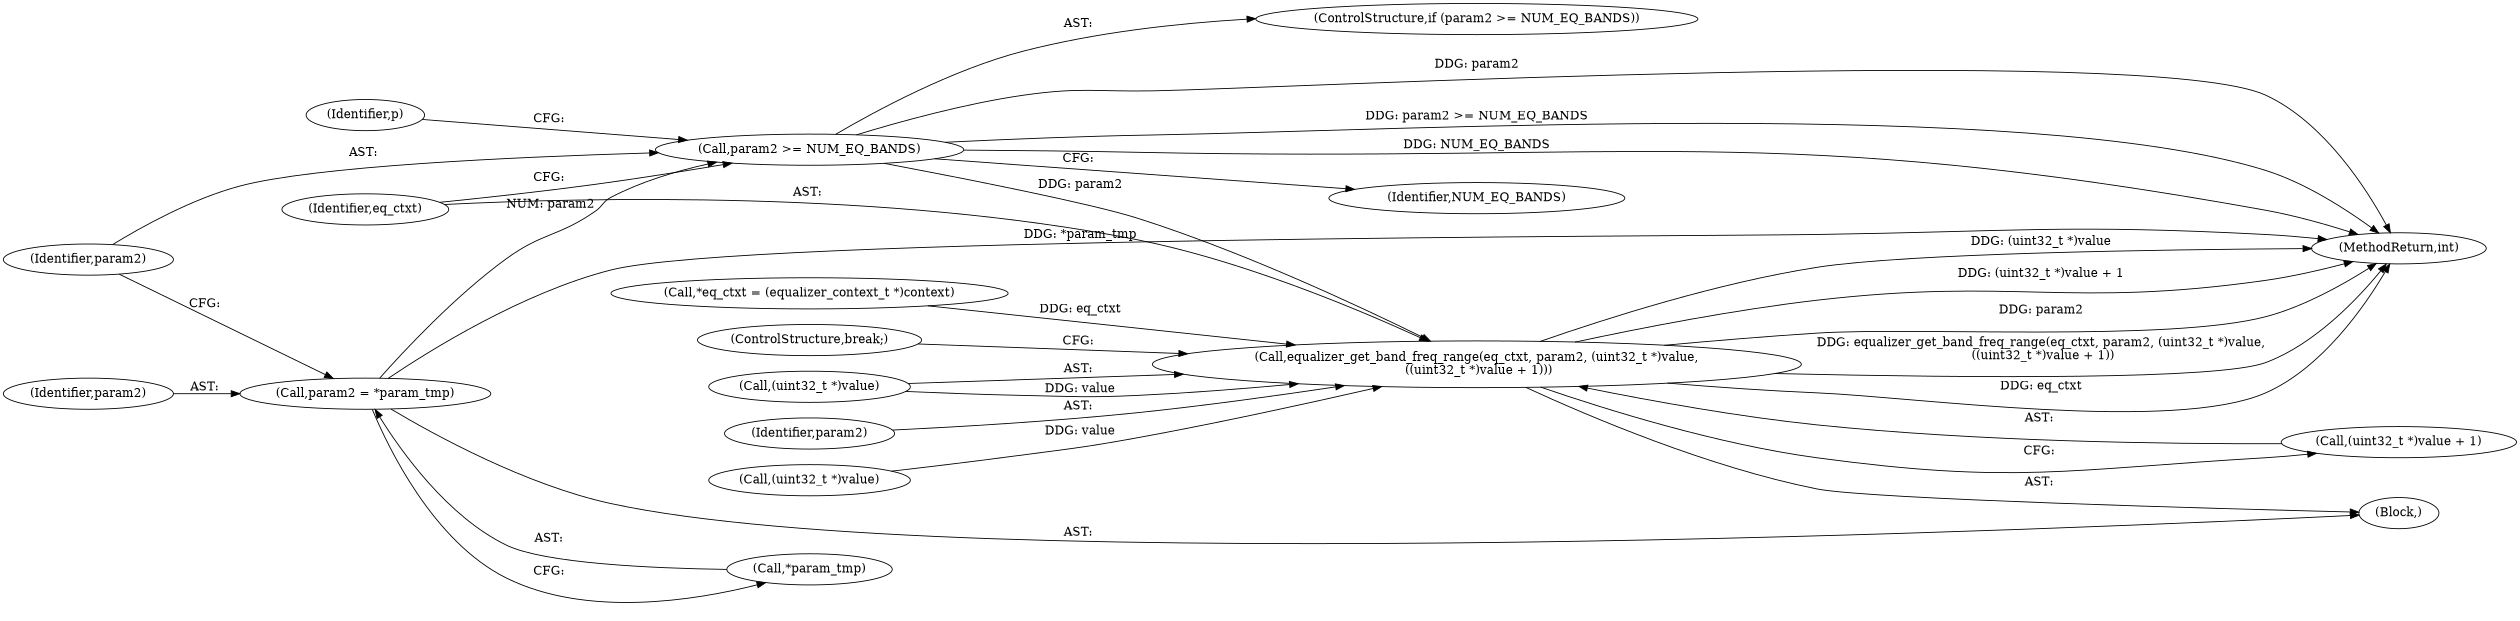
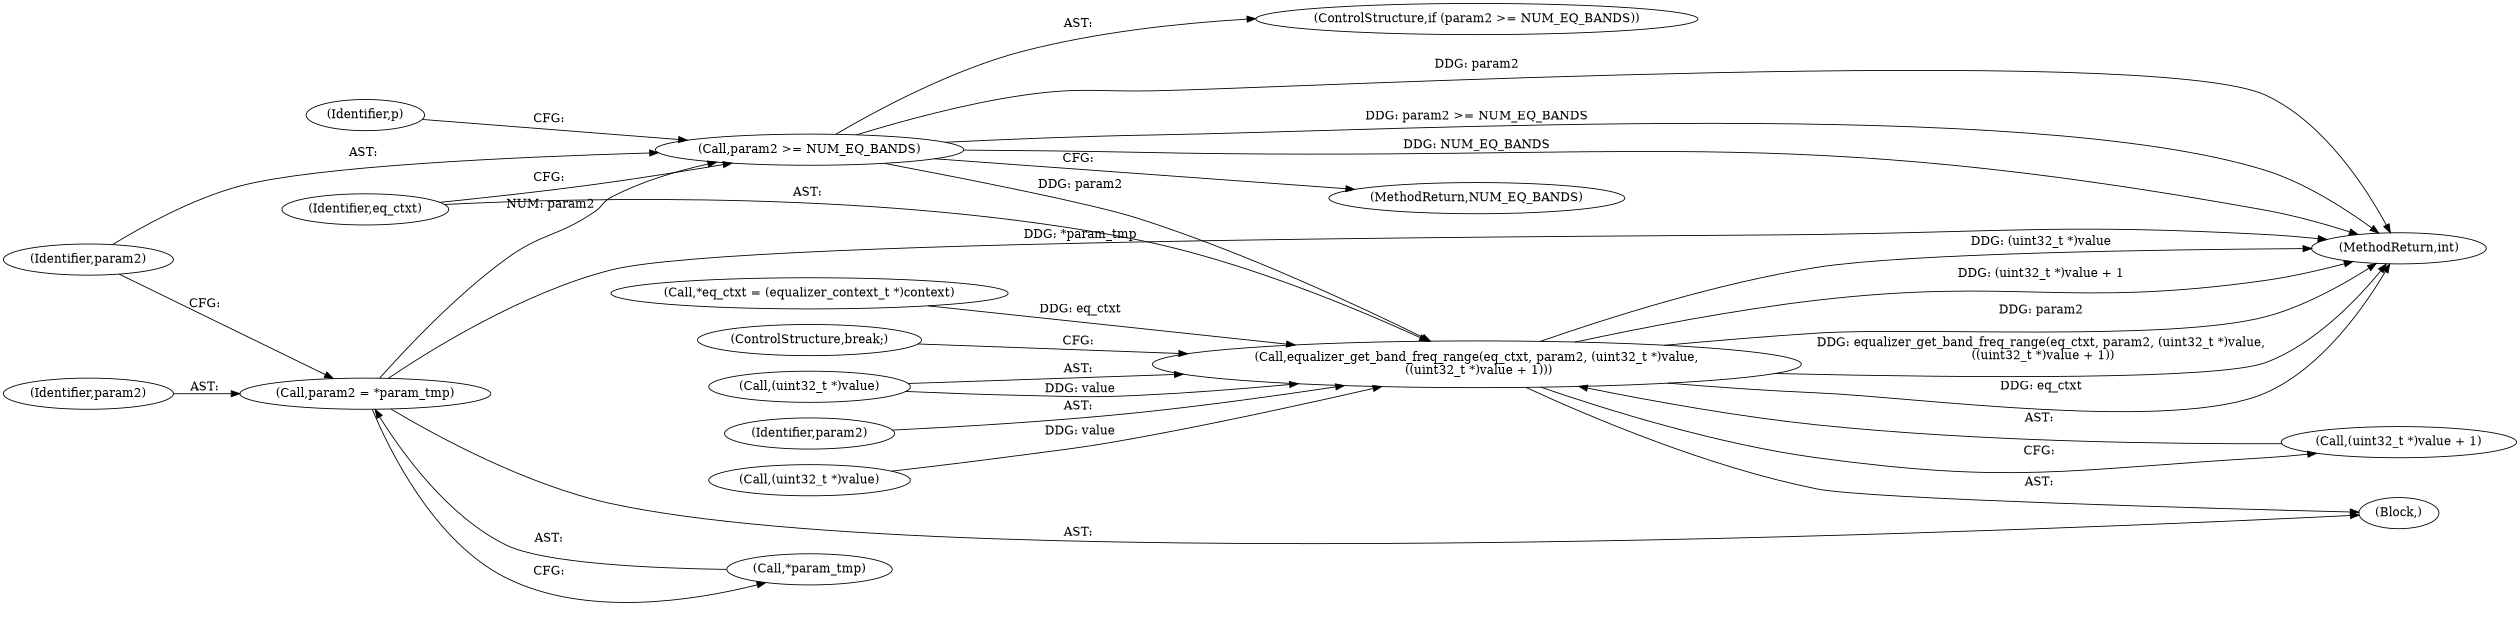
(1477, 198) -> (1477, 198)
